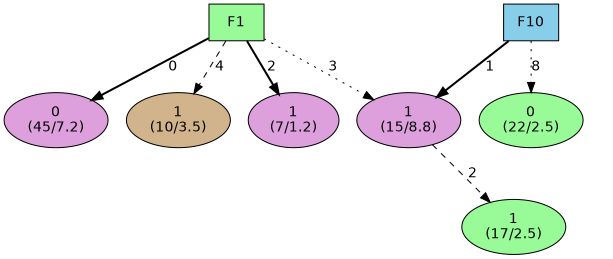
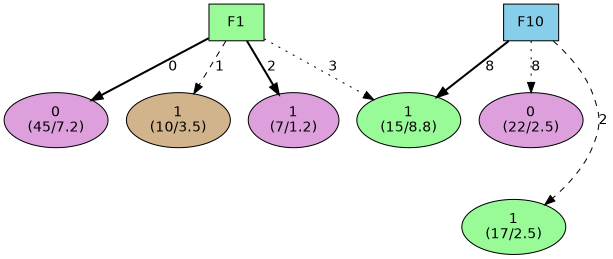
(220, 67) -> (220, 67)
(490, 67) -> (490, 67)
(409, 120) -> (409, 120)
(531, 120) -> (531, 120)
(458, 170) -> (599, 120)
